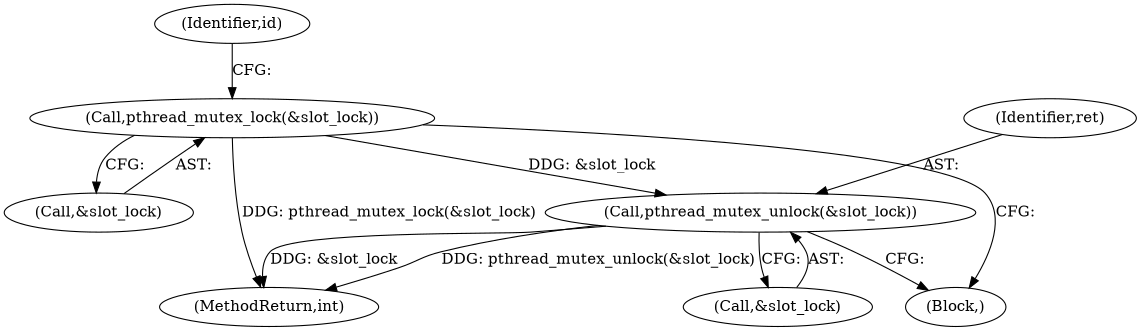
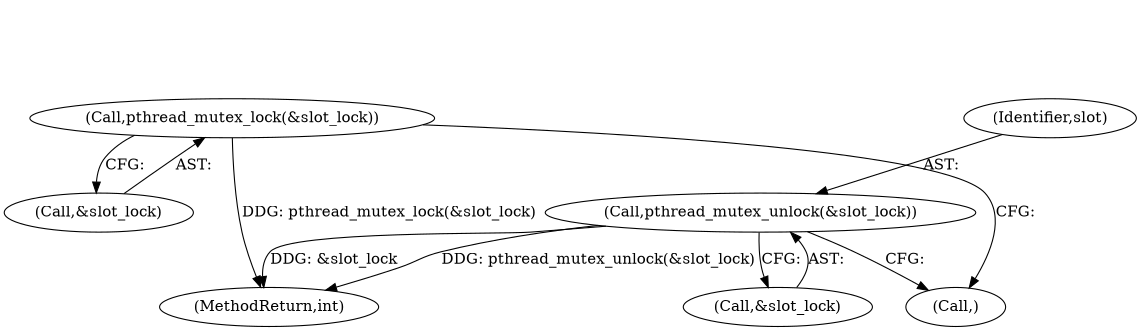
(232, 24) -> none
(1050, 118) -> (1050, 118)
(490, 164) -> none
(956, 307) -> (956, 307)
